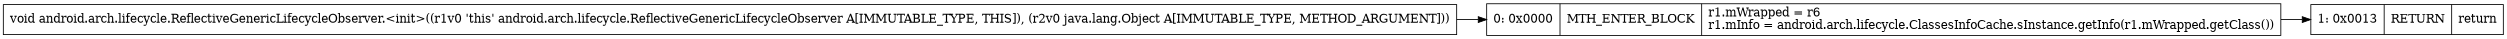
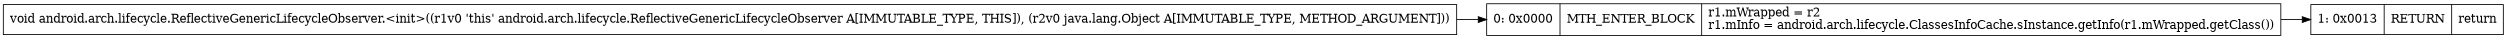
(1765, 13) -> (1765, 13)
